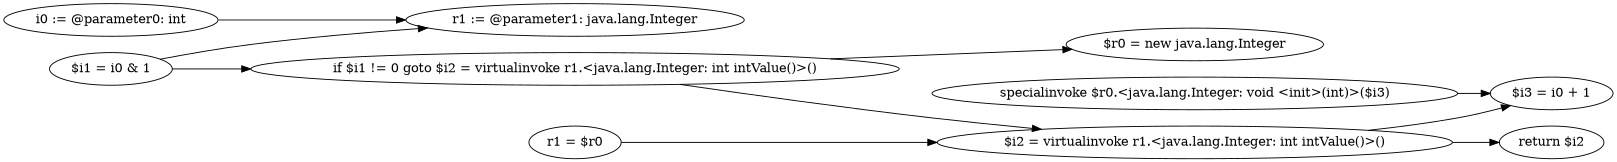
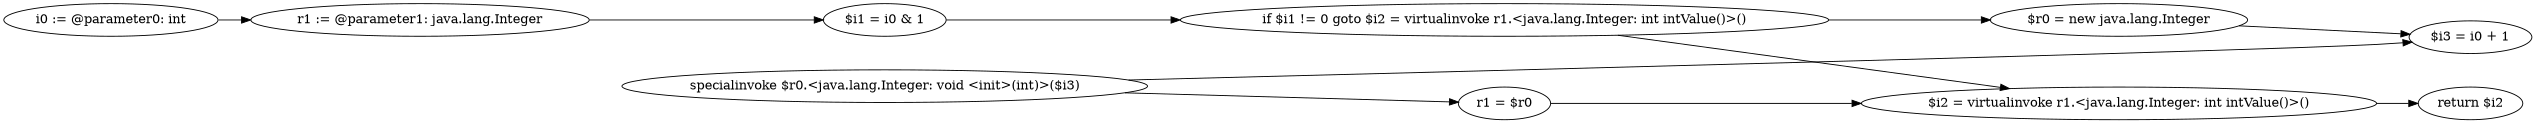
(289, 40) -> (702, 20)
none -> (1287, 97)
(1435, 122) -> (2320, 30)
